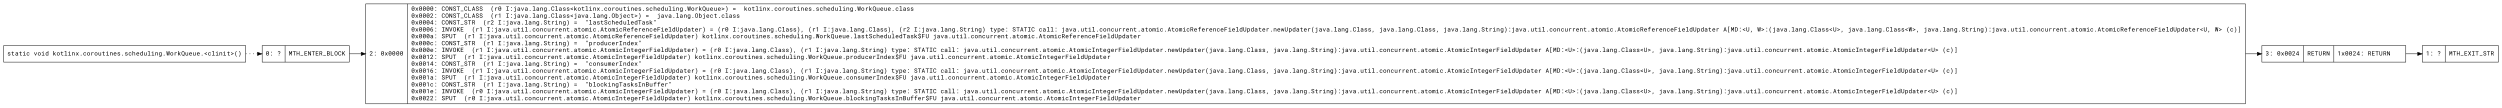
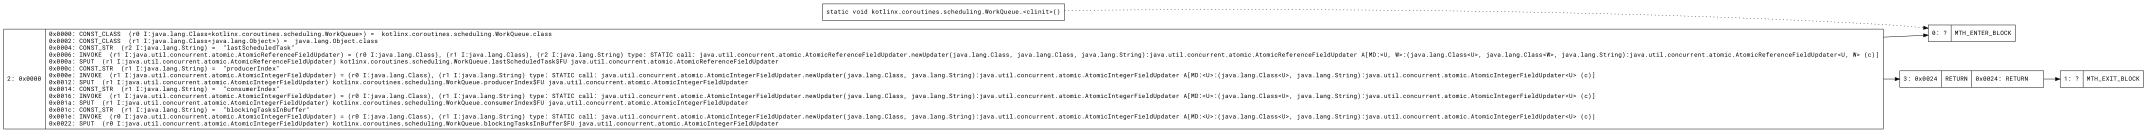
(355, 54) -> (1903, 36)
(2370, 54) -> (2008, 79)
(2472, 54) -> (2113, 79)
